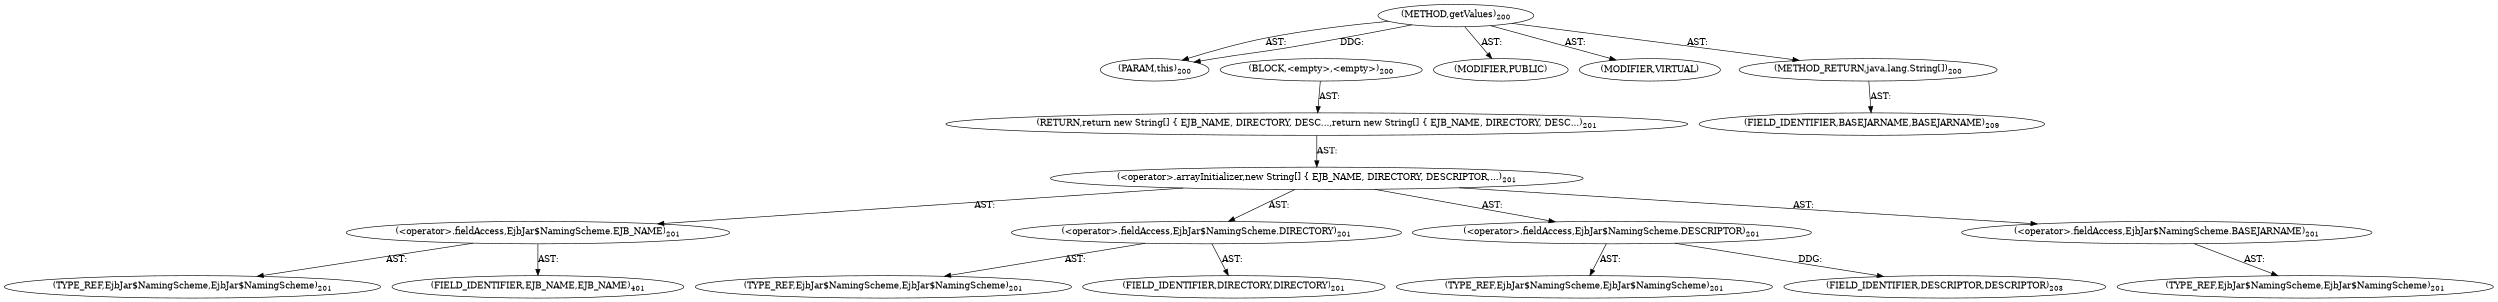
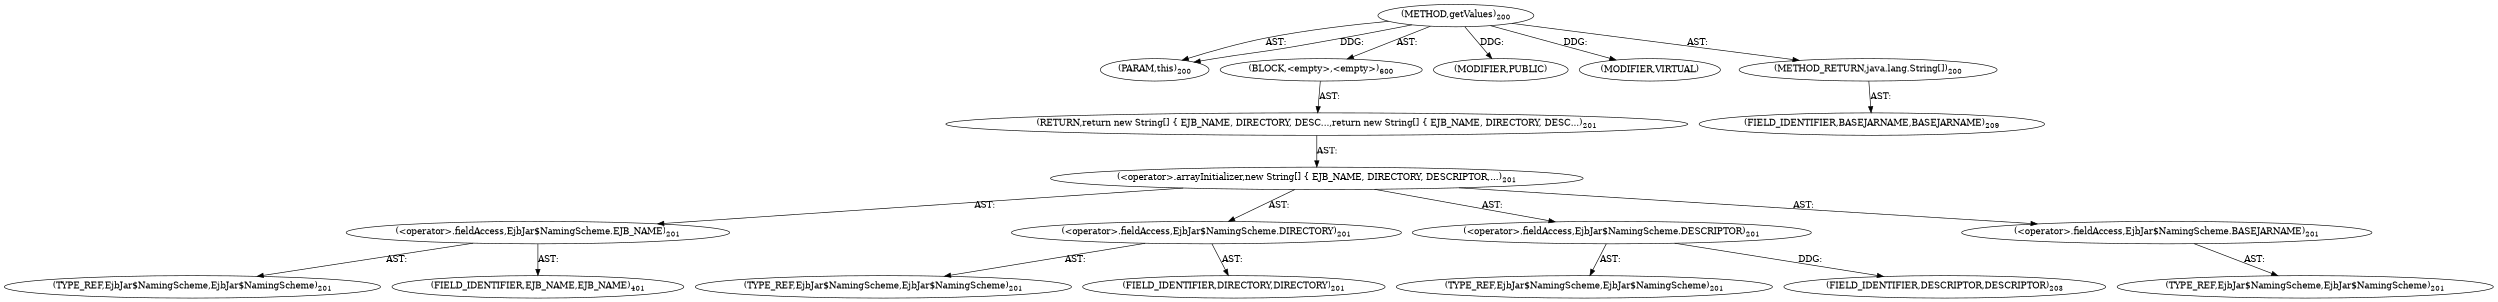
none -> (1392, 41)
(1493, 43) -> (1493, 43)
(1577, 43) -> (1577, 43)
(1387, 69) -> (1387, 69)
